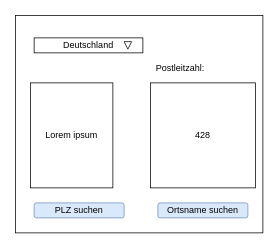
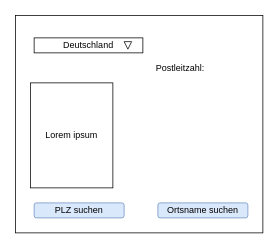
(203, 135) -> none
